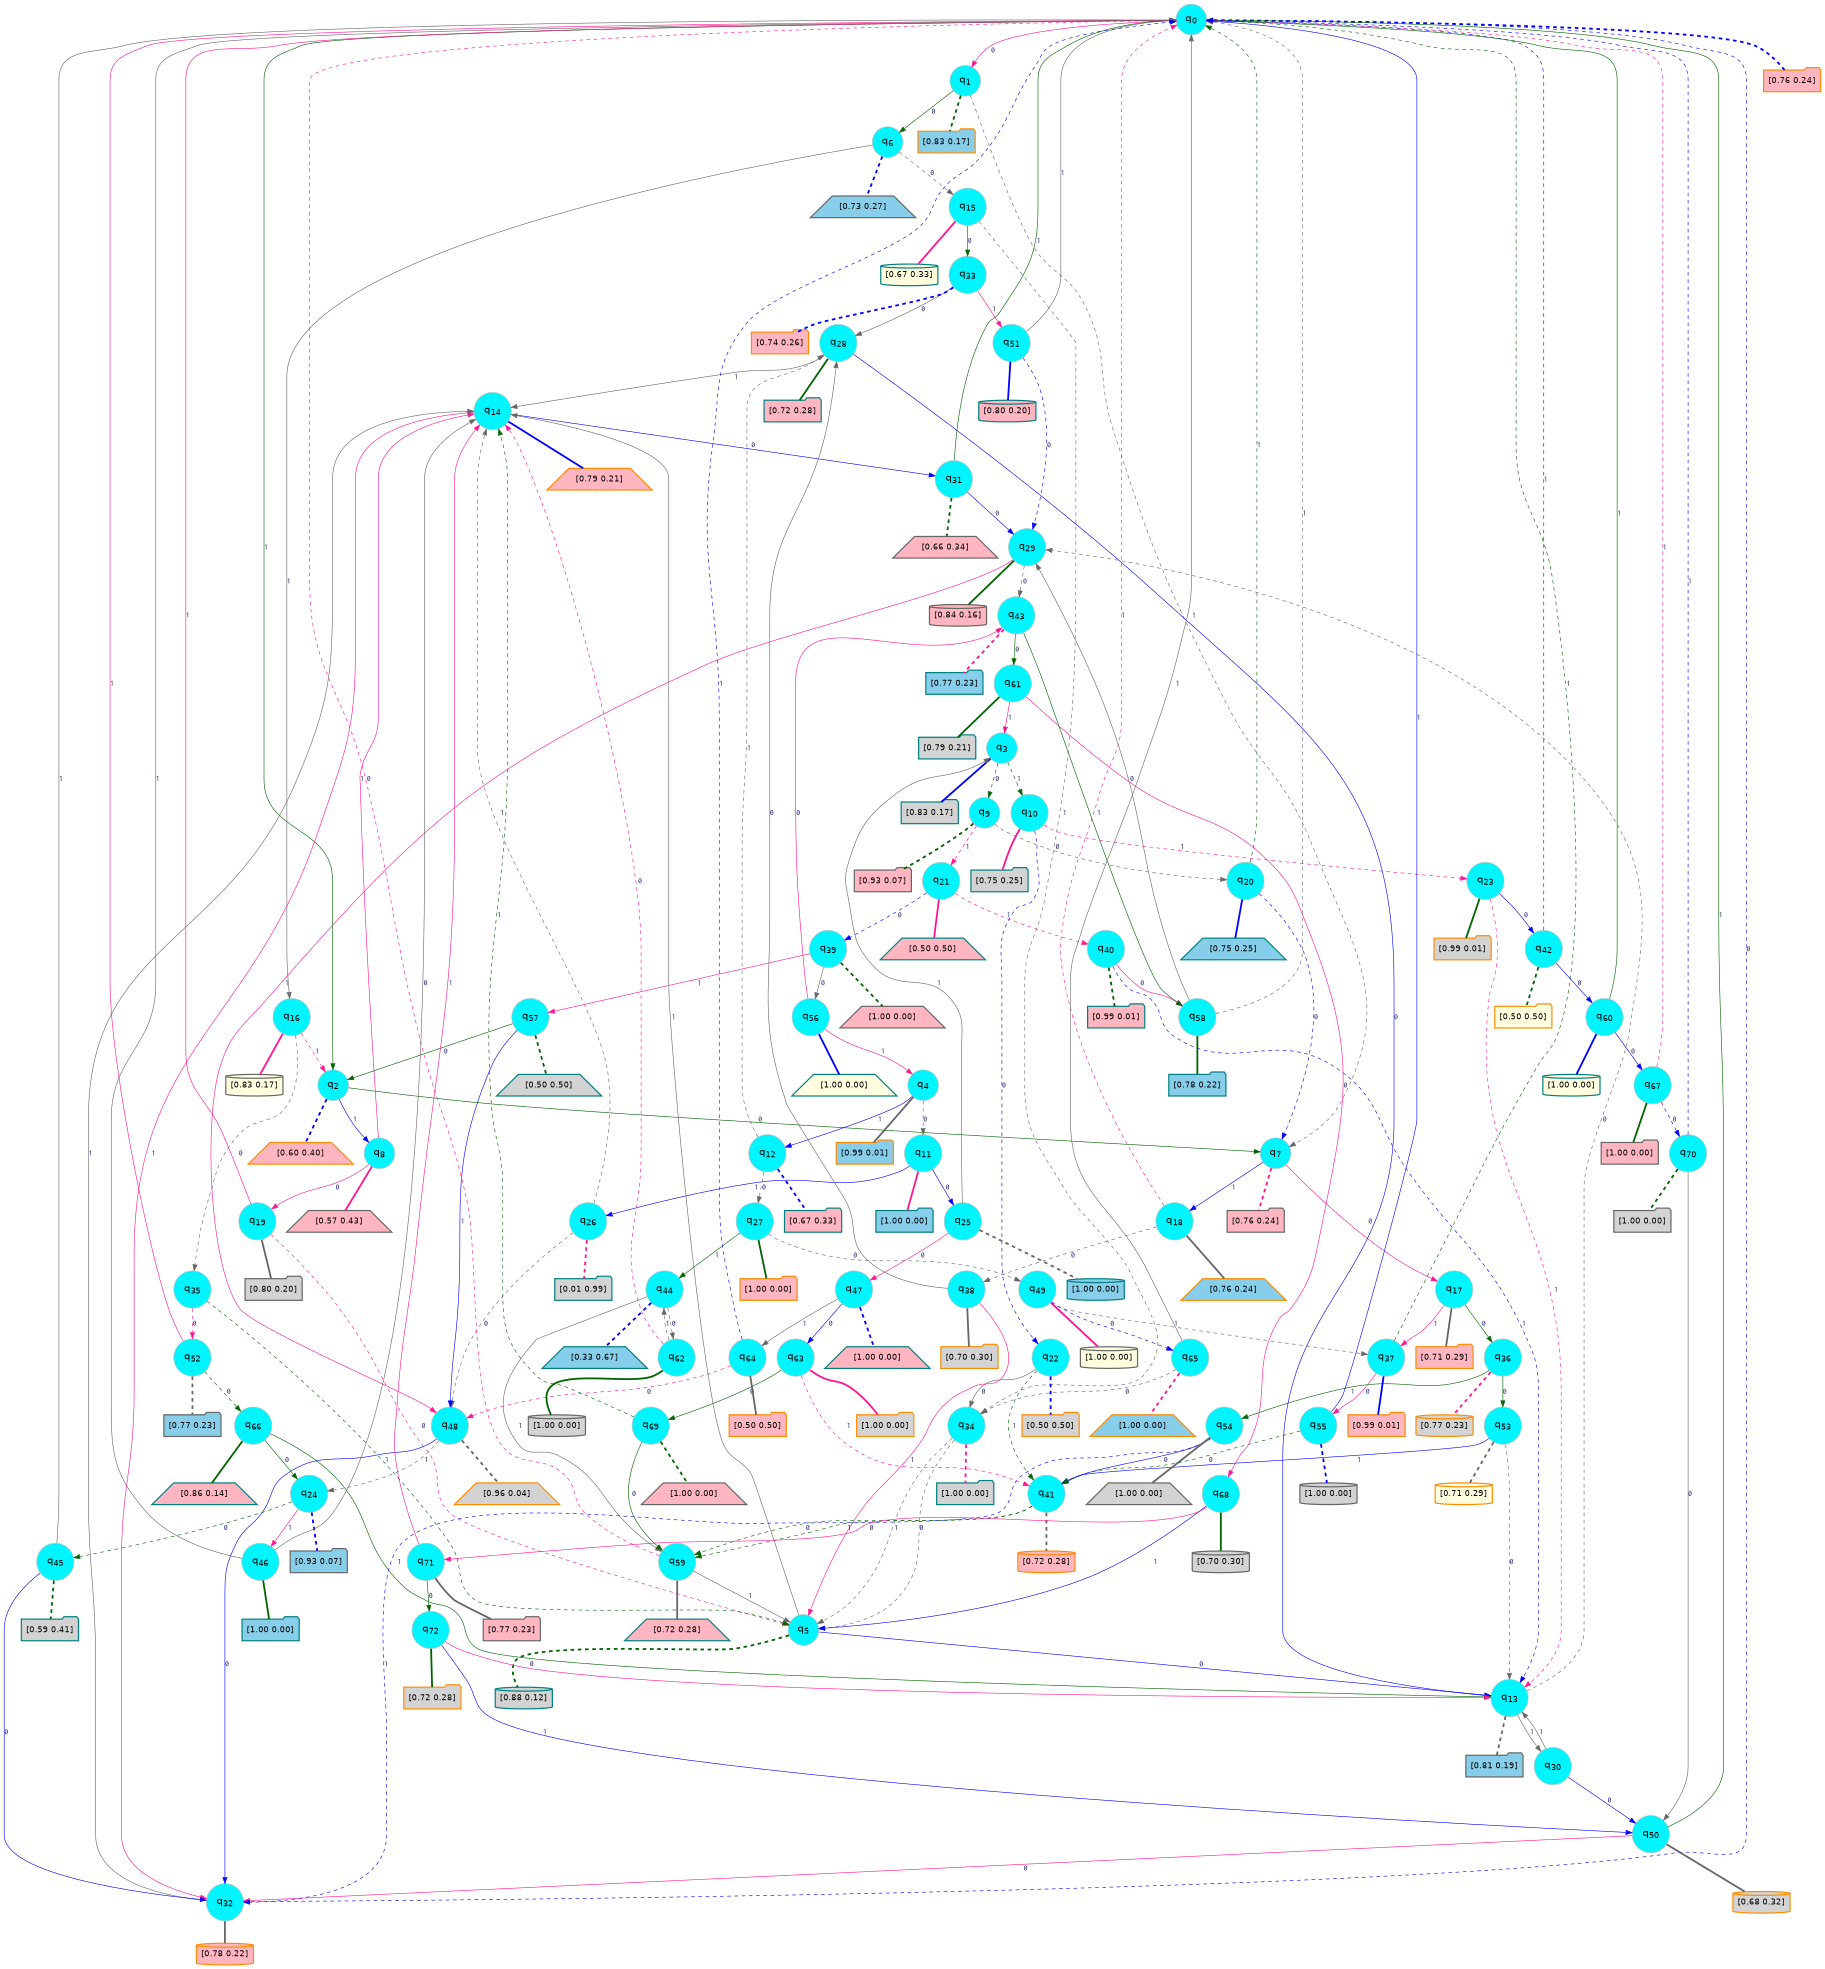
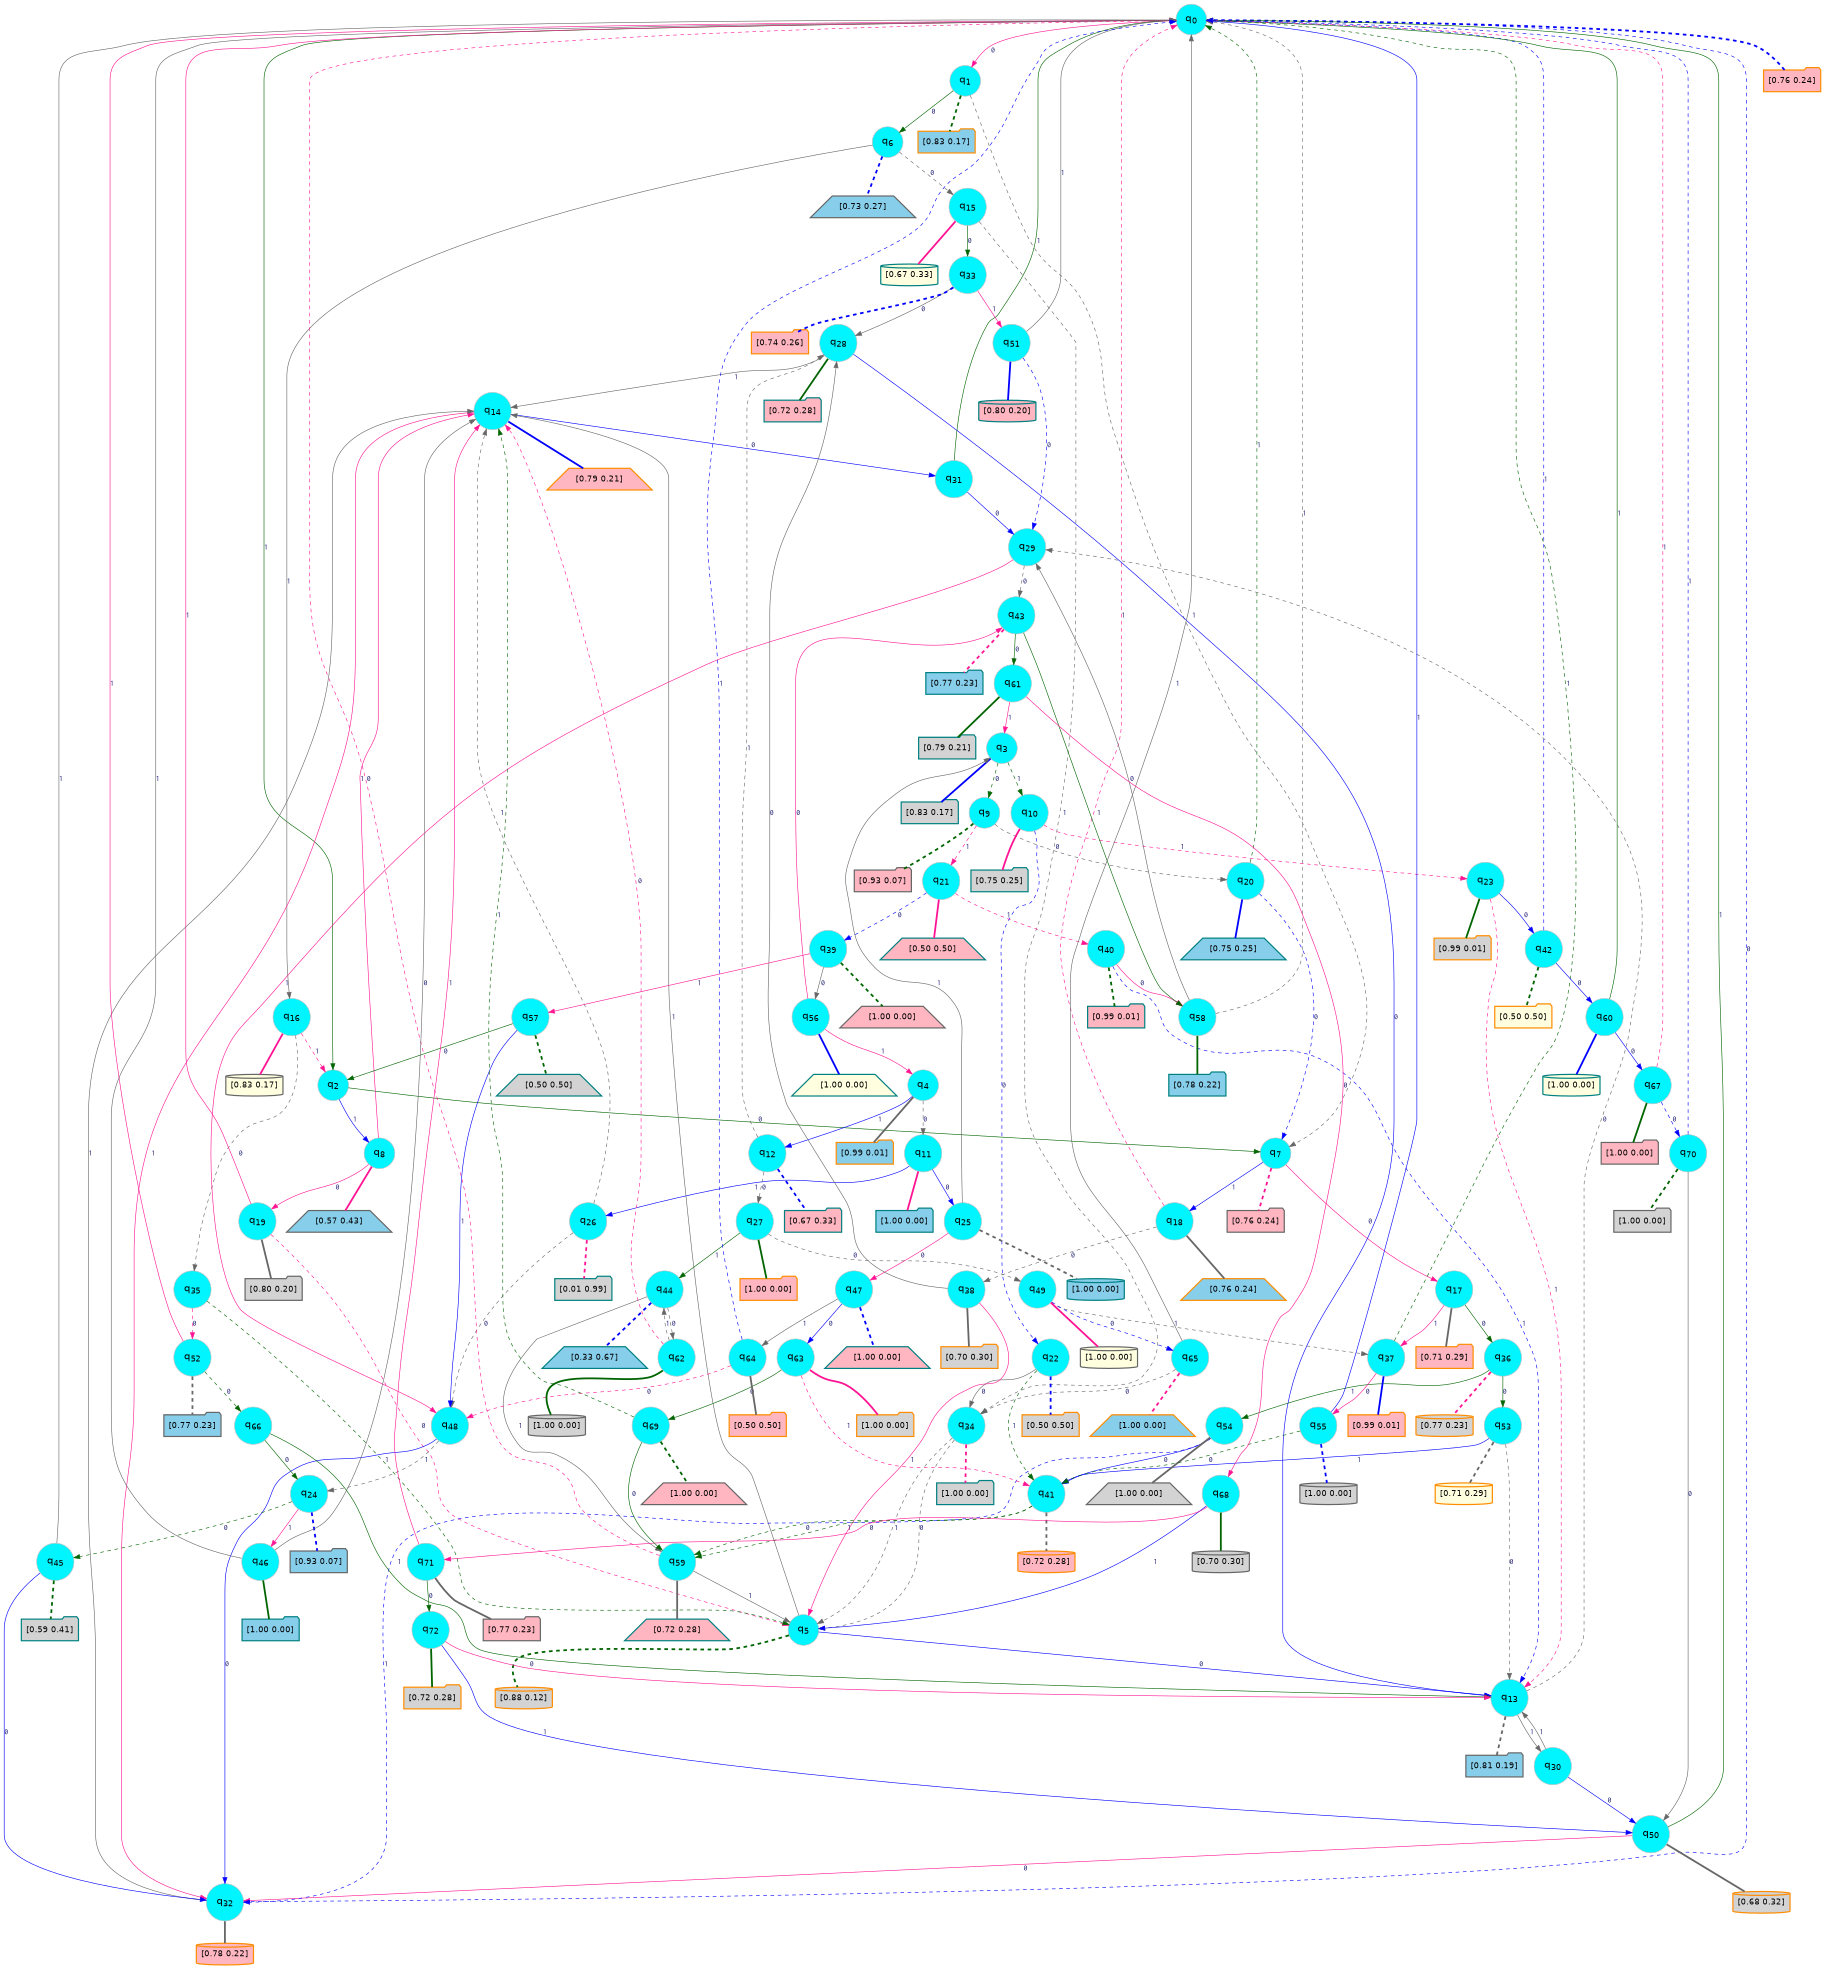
(945, 547) -> none
(958, 615) -> none
(301, 1153) -> none
(339, 1221) -> (339, 1221)
(204, 1494) -> none
(507, 1494) -> none
(524, 1698) -> (524, 1698)
